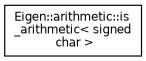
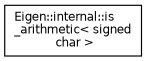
(73, 31) -> (73, 31)
